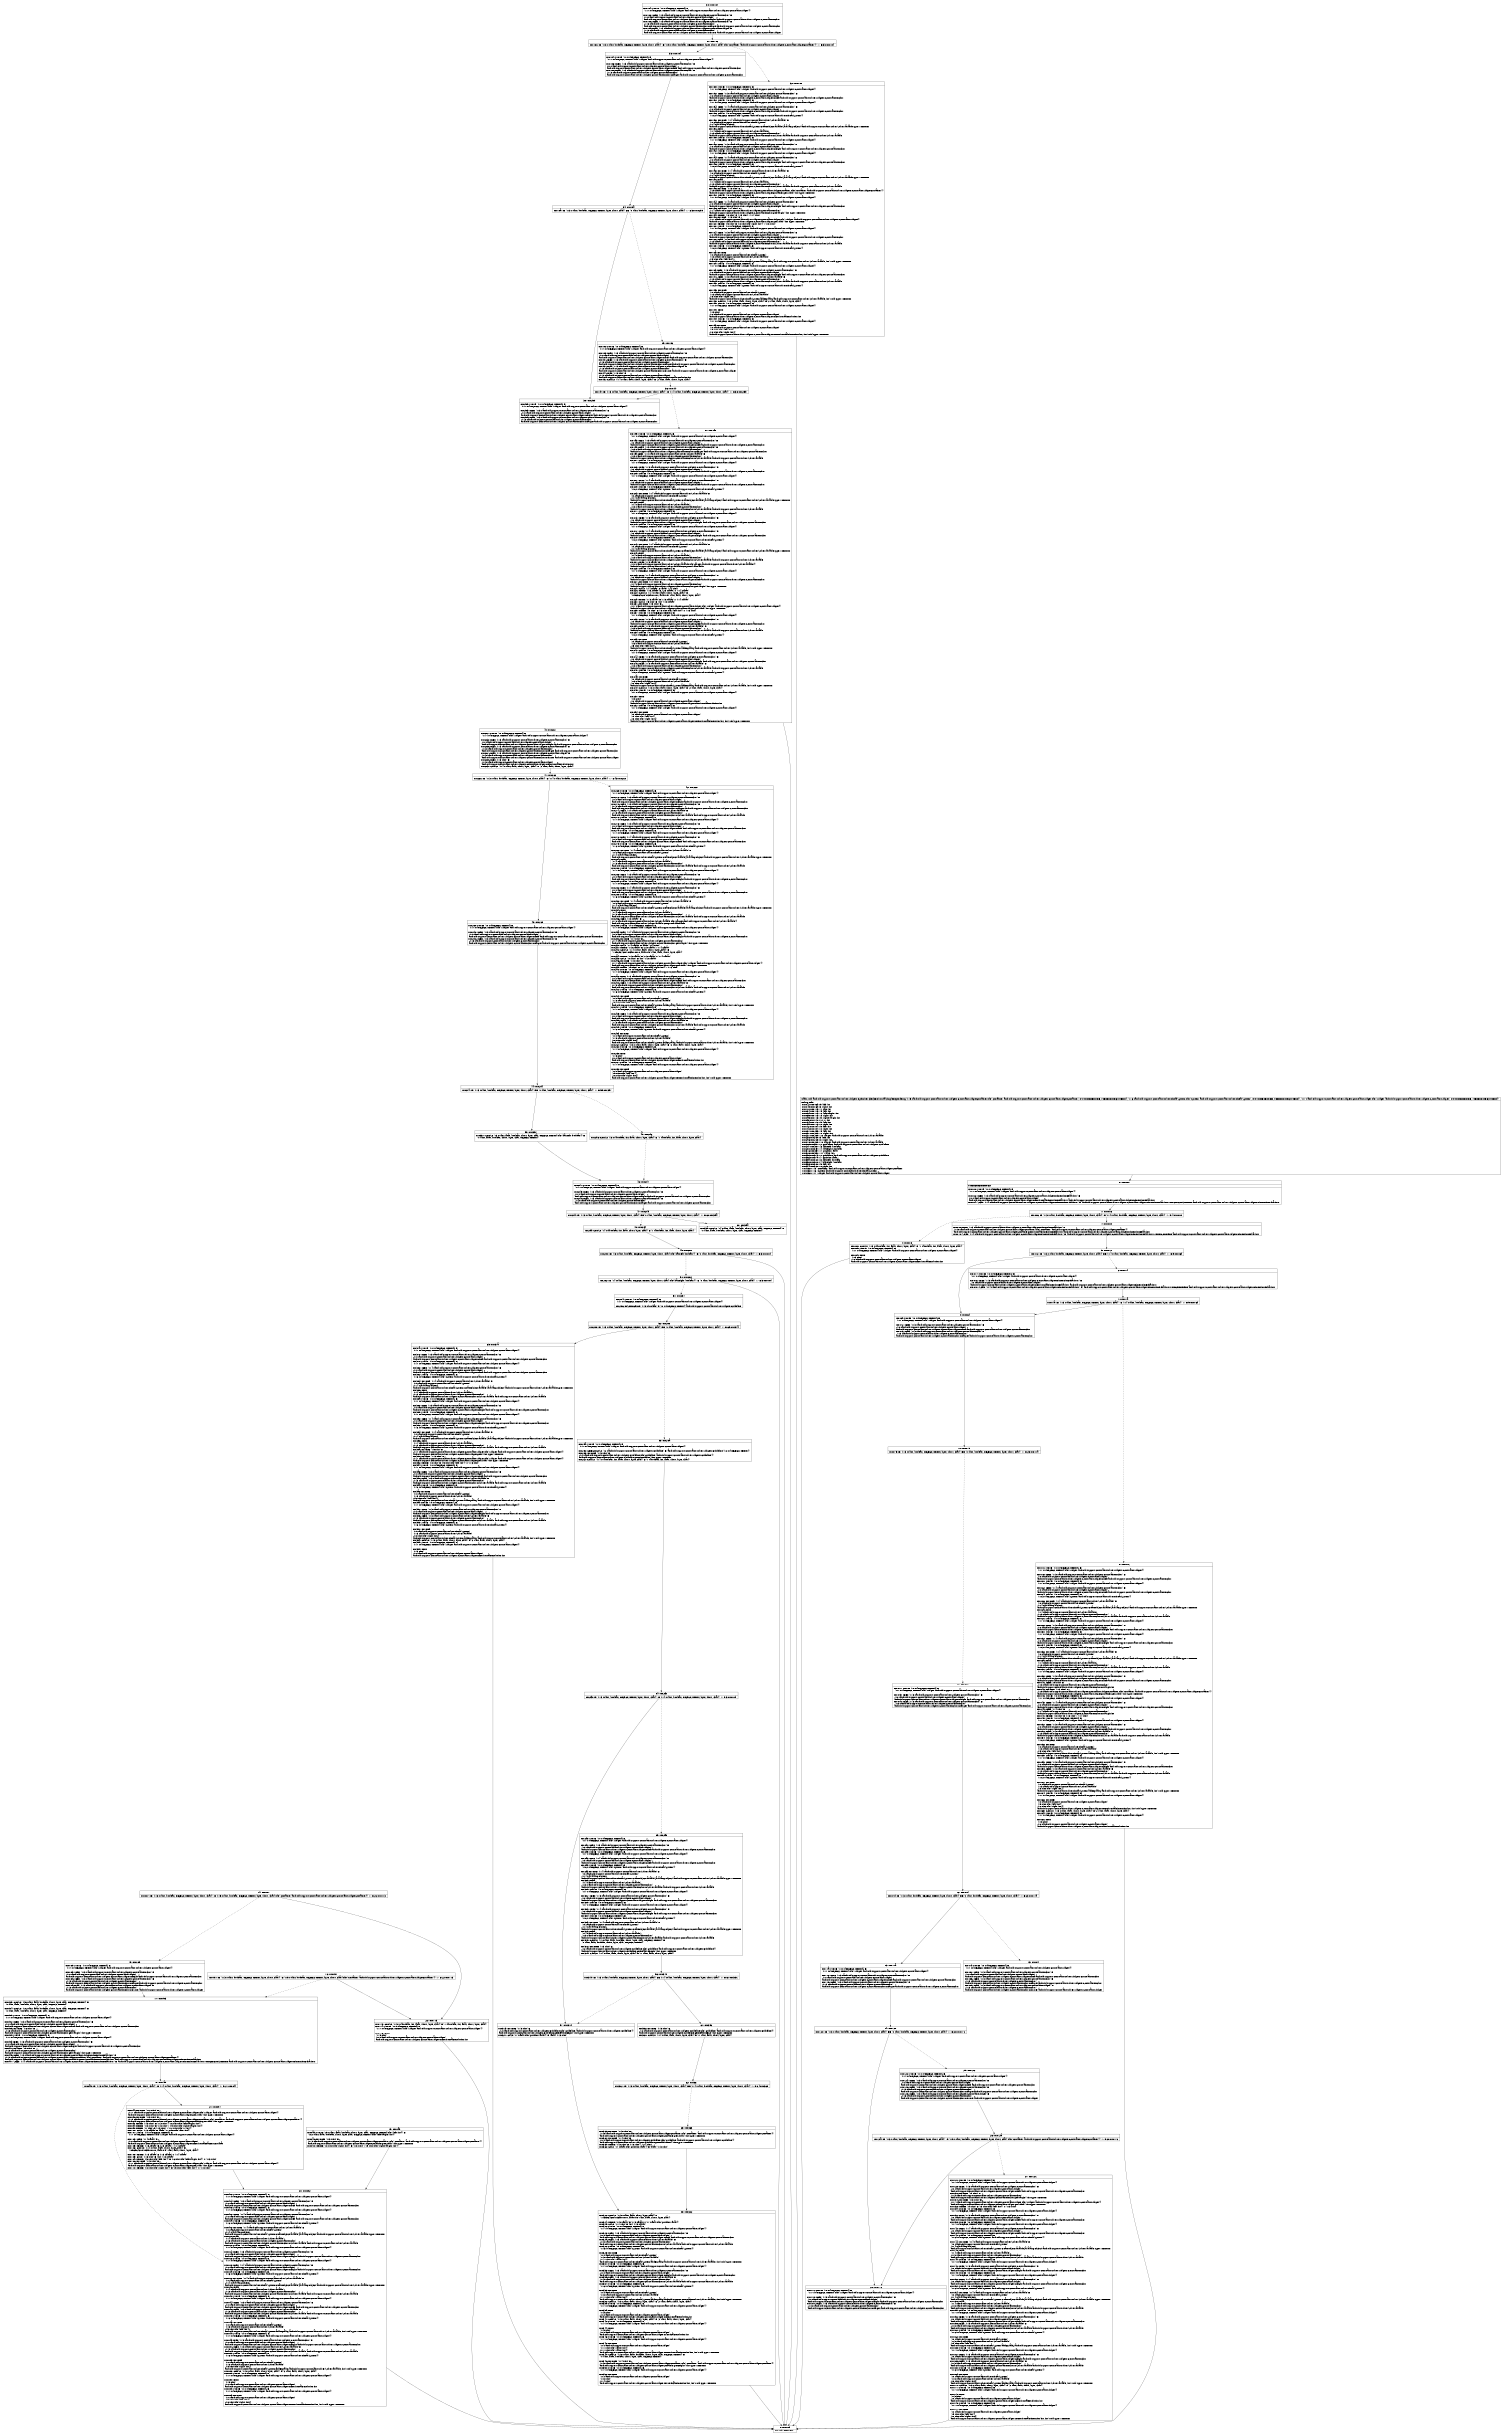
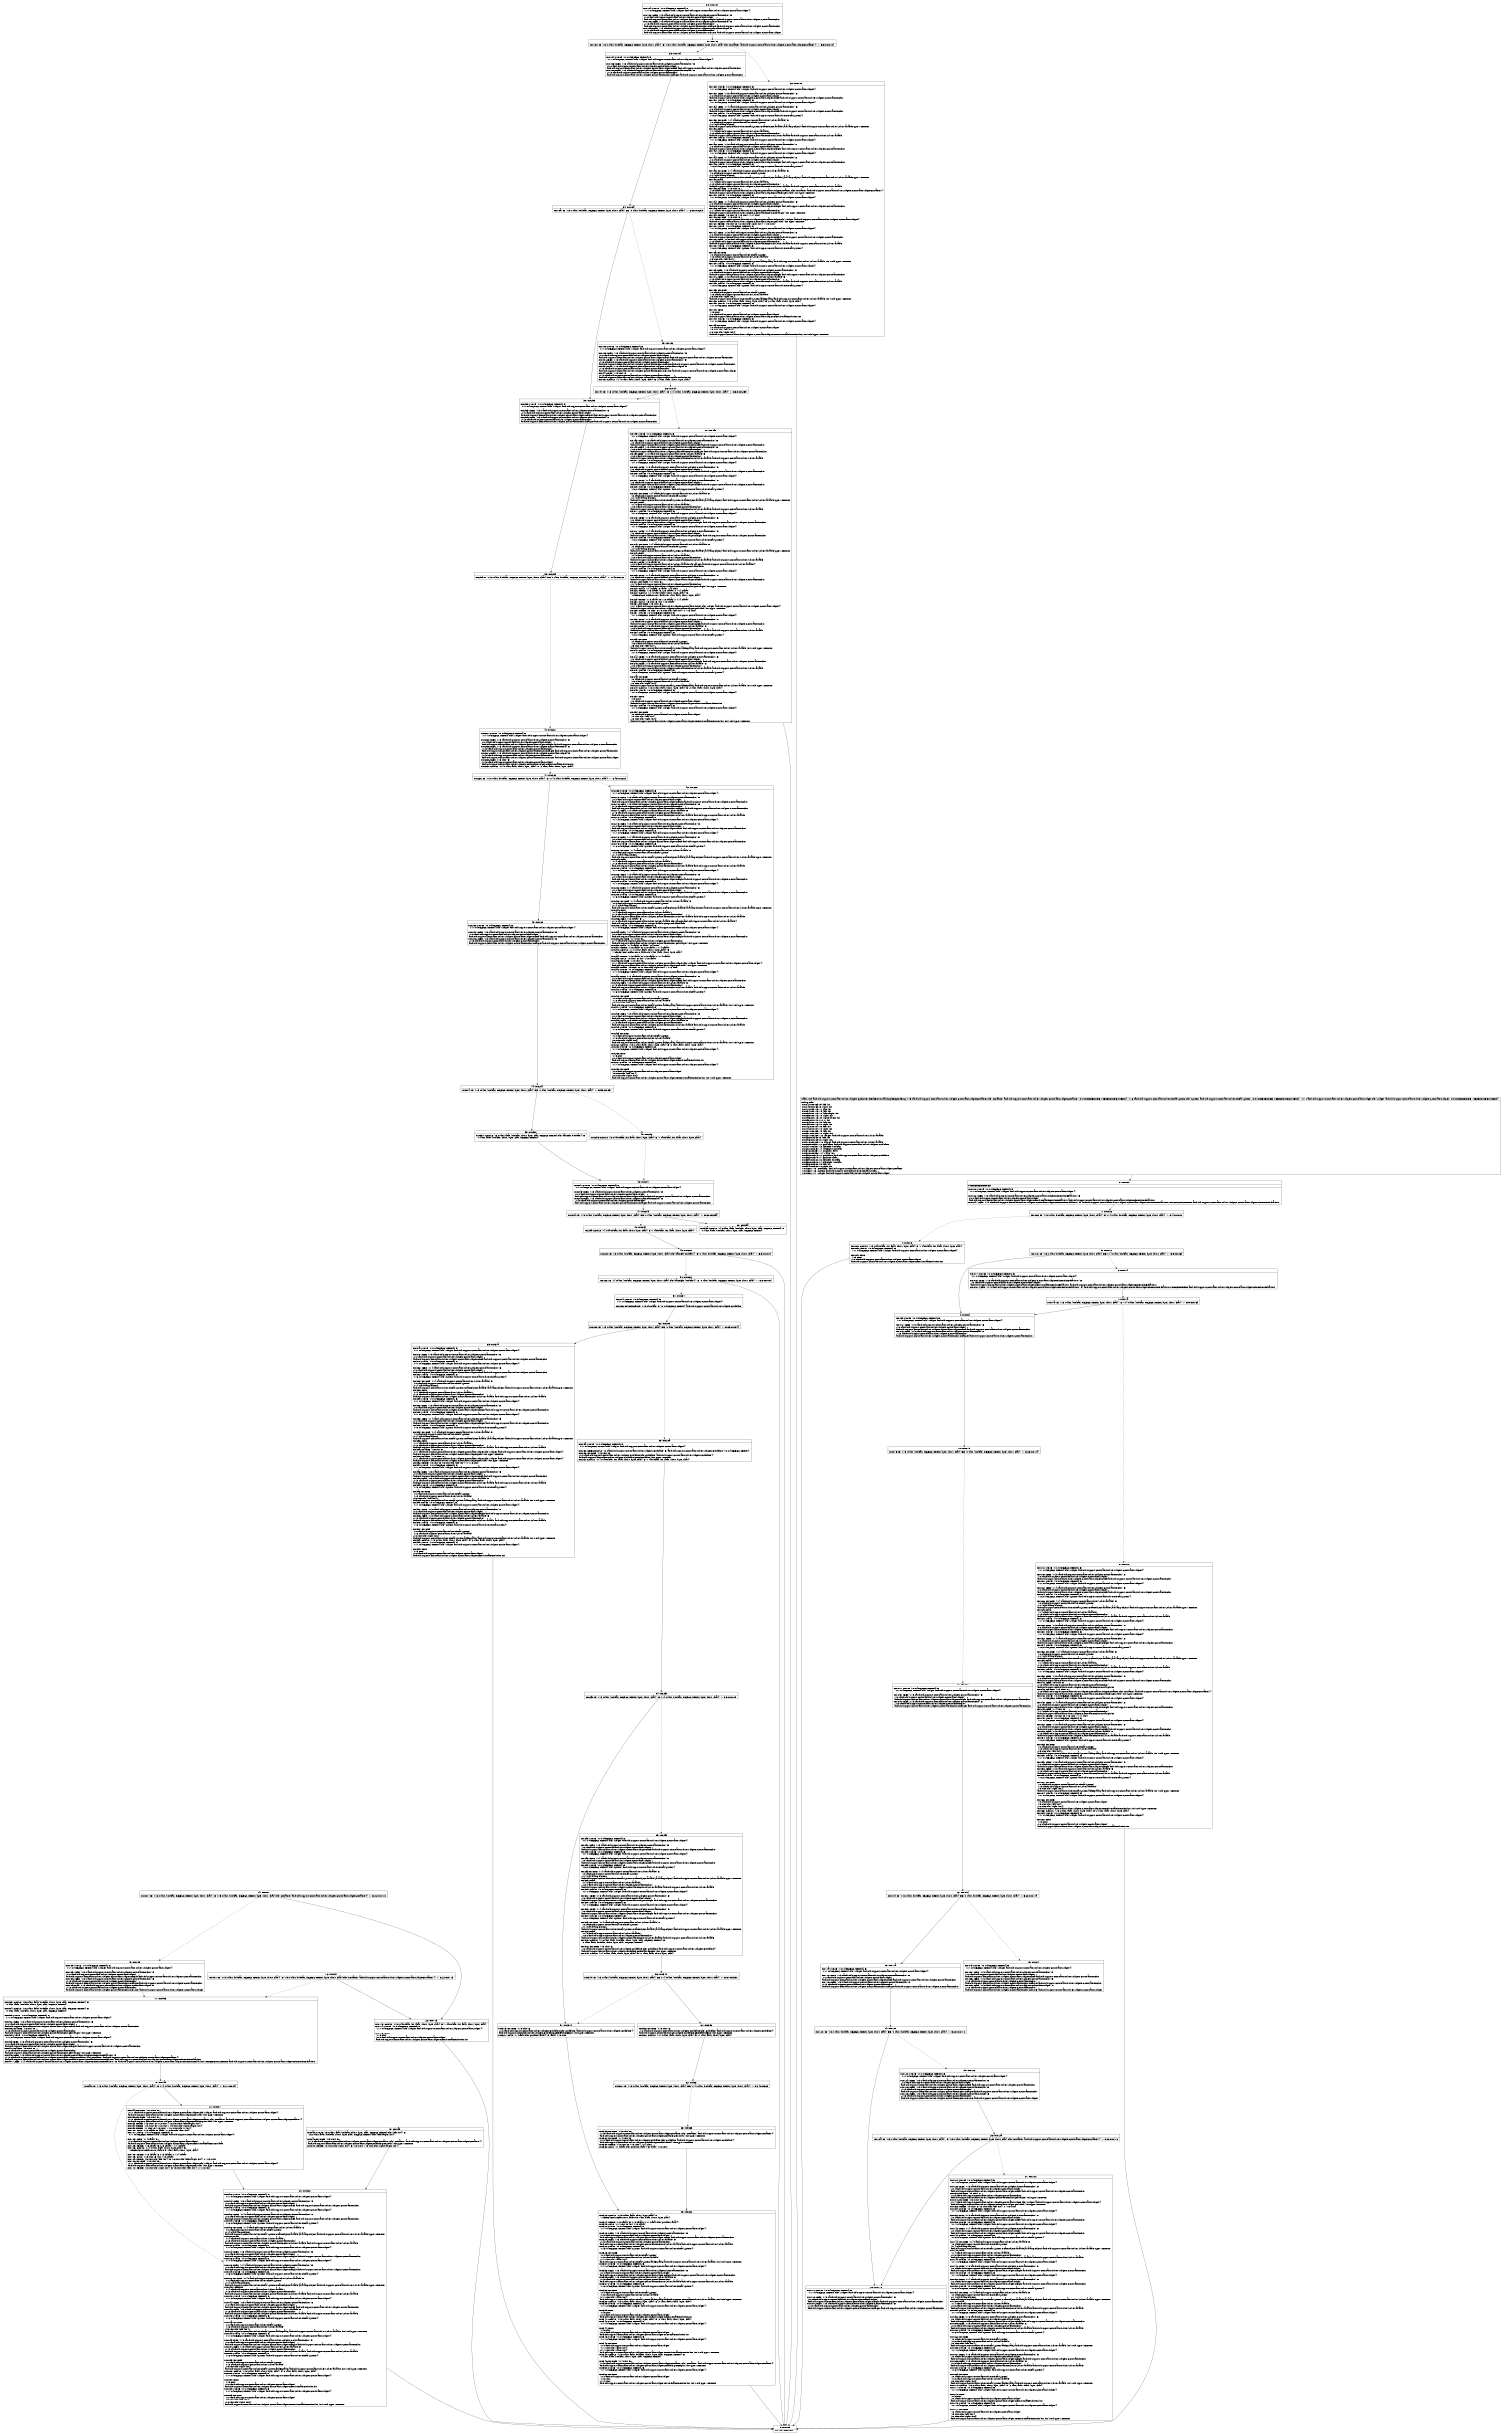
none -> (550, 576)
(1107, 1229) -> none
(232, 2287) -> (234, 2287)
